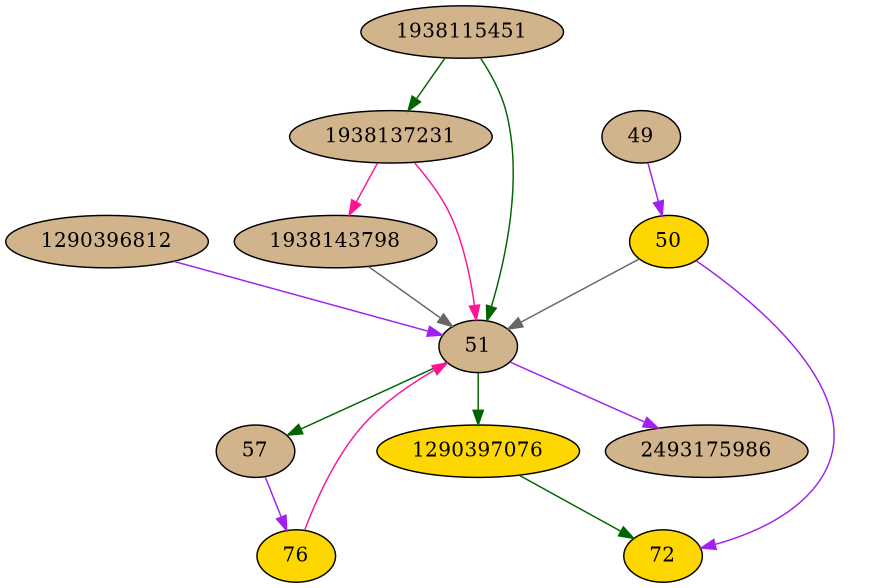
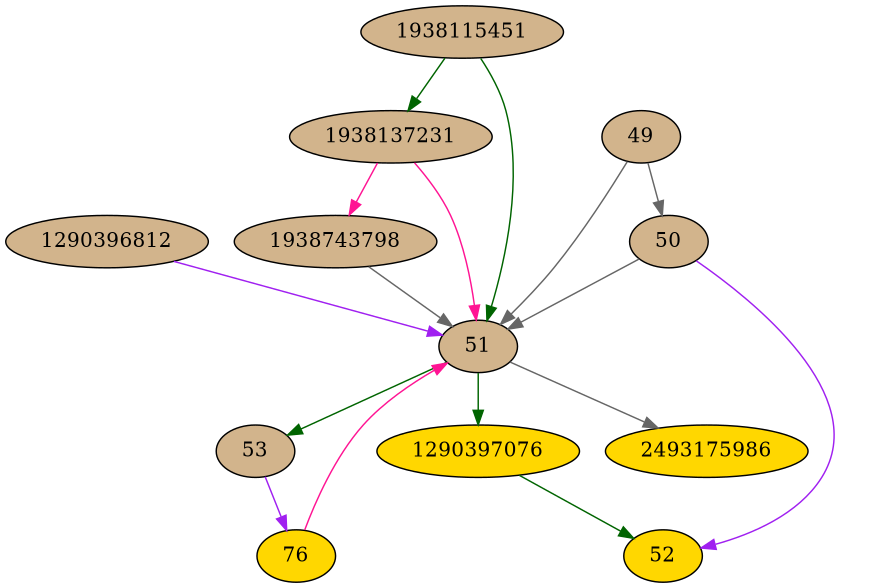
(653, 182) -> (653, 182)
(336, 242) -> (336, 242)
none -> (574, 242)
(669, 242) -> (669, 242)
(577, 392) -> (577, 392)
(256, 451) -> (256, 451)
(707, 451) -> (707, 451)
(663, 556) -> (663, 556)
